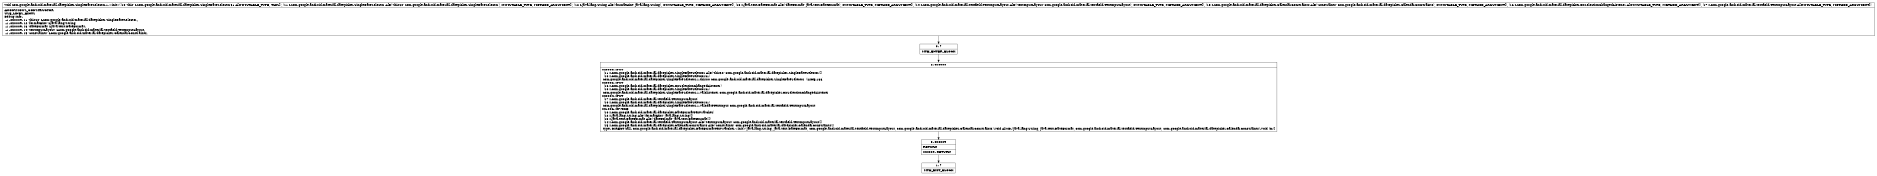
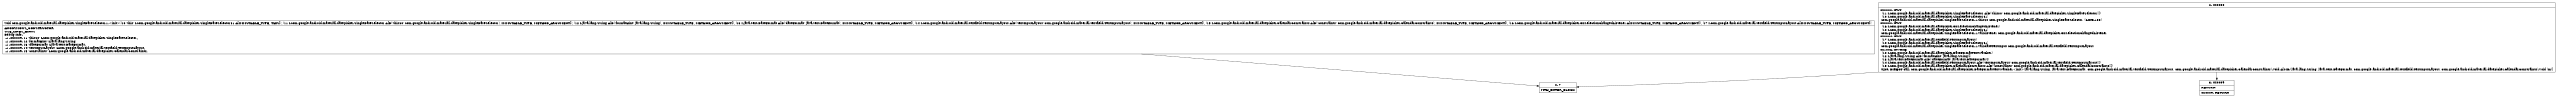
(939, 57) -> (1729, 81)
(939, 168) -> none
